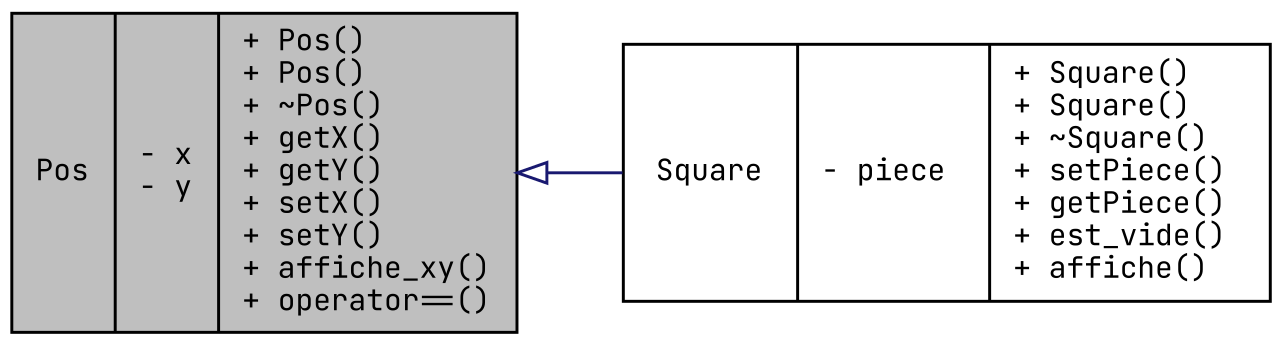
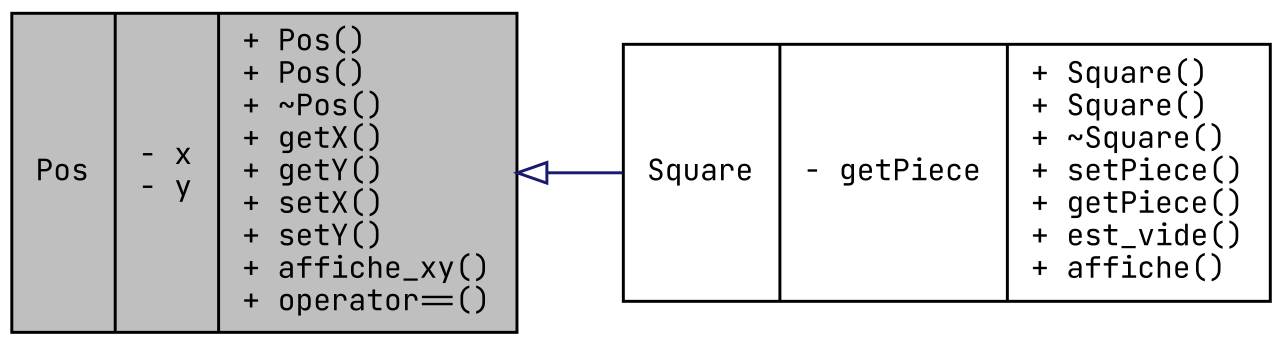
(885, 171) -> (894, 171)
